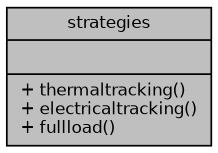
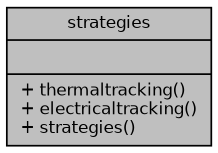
(68, 128) -> (78, 128)
